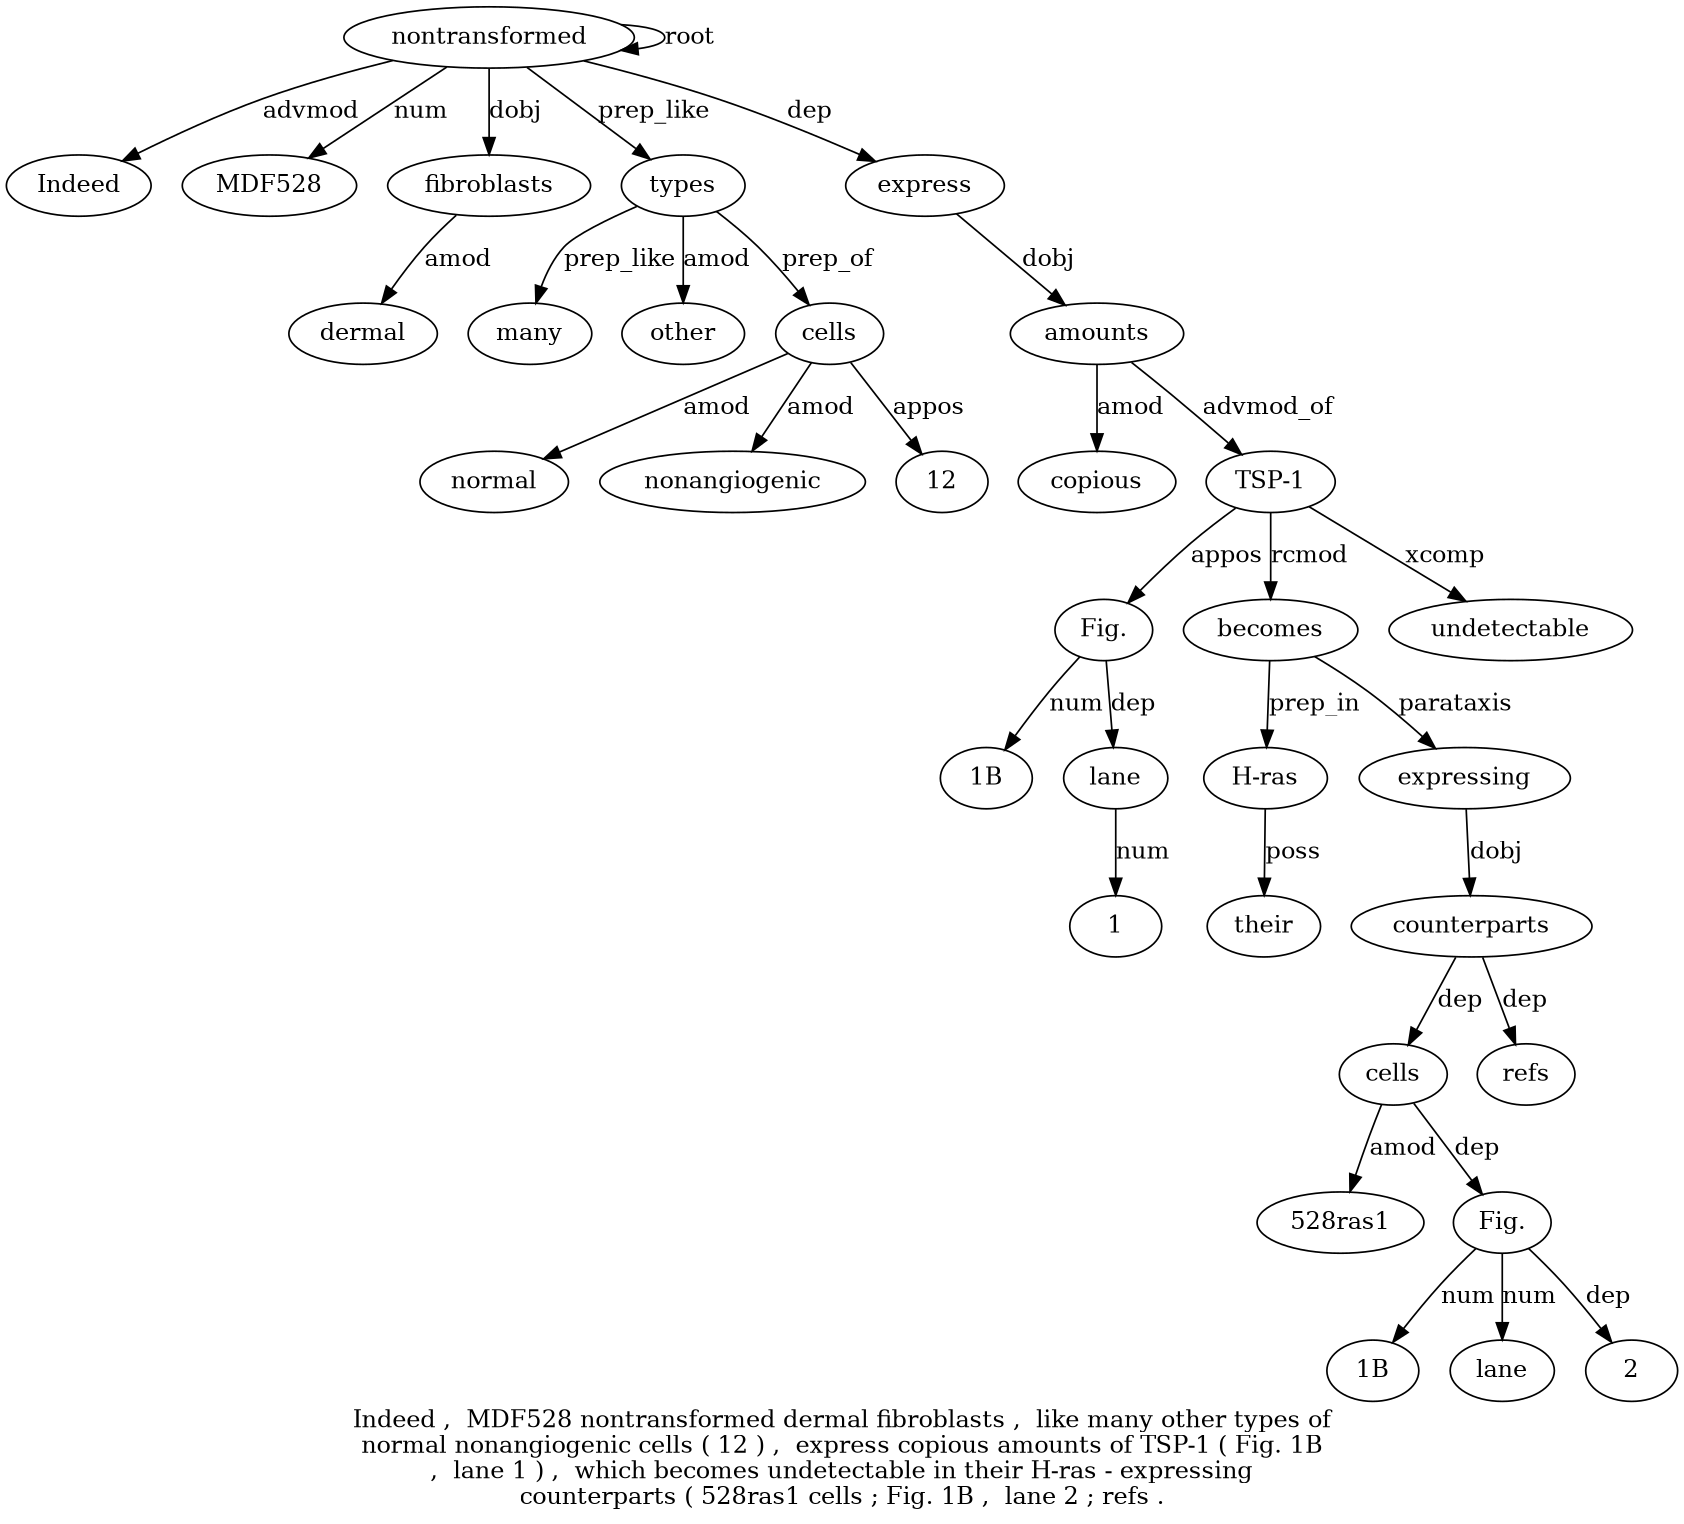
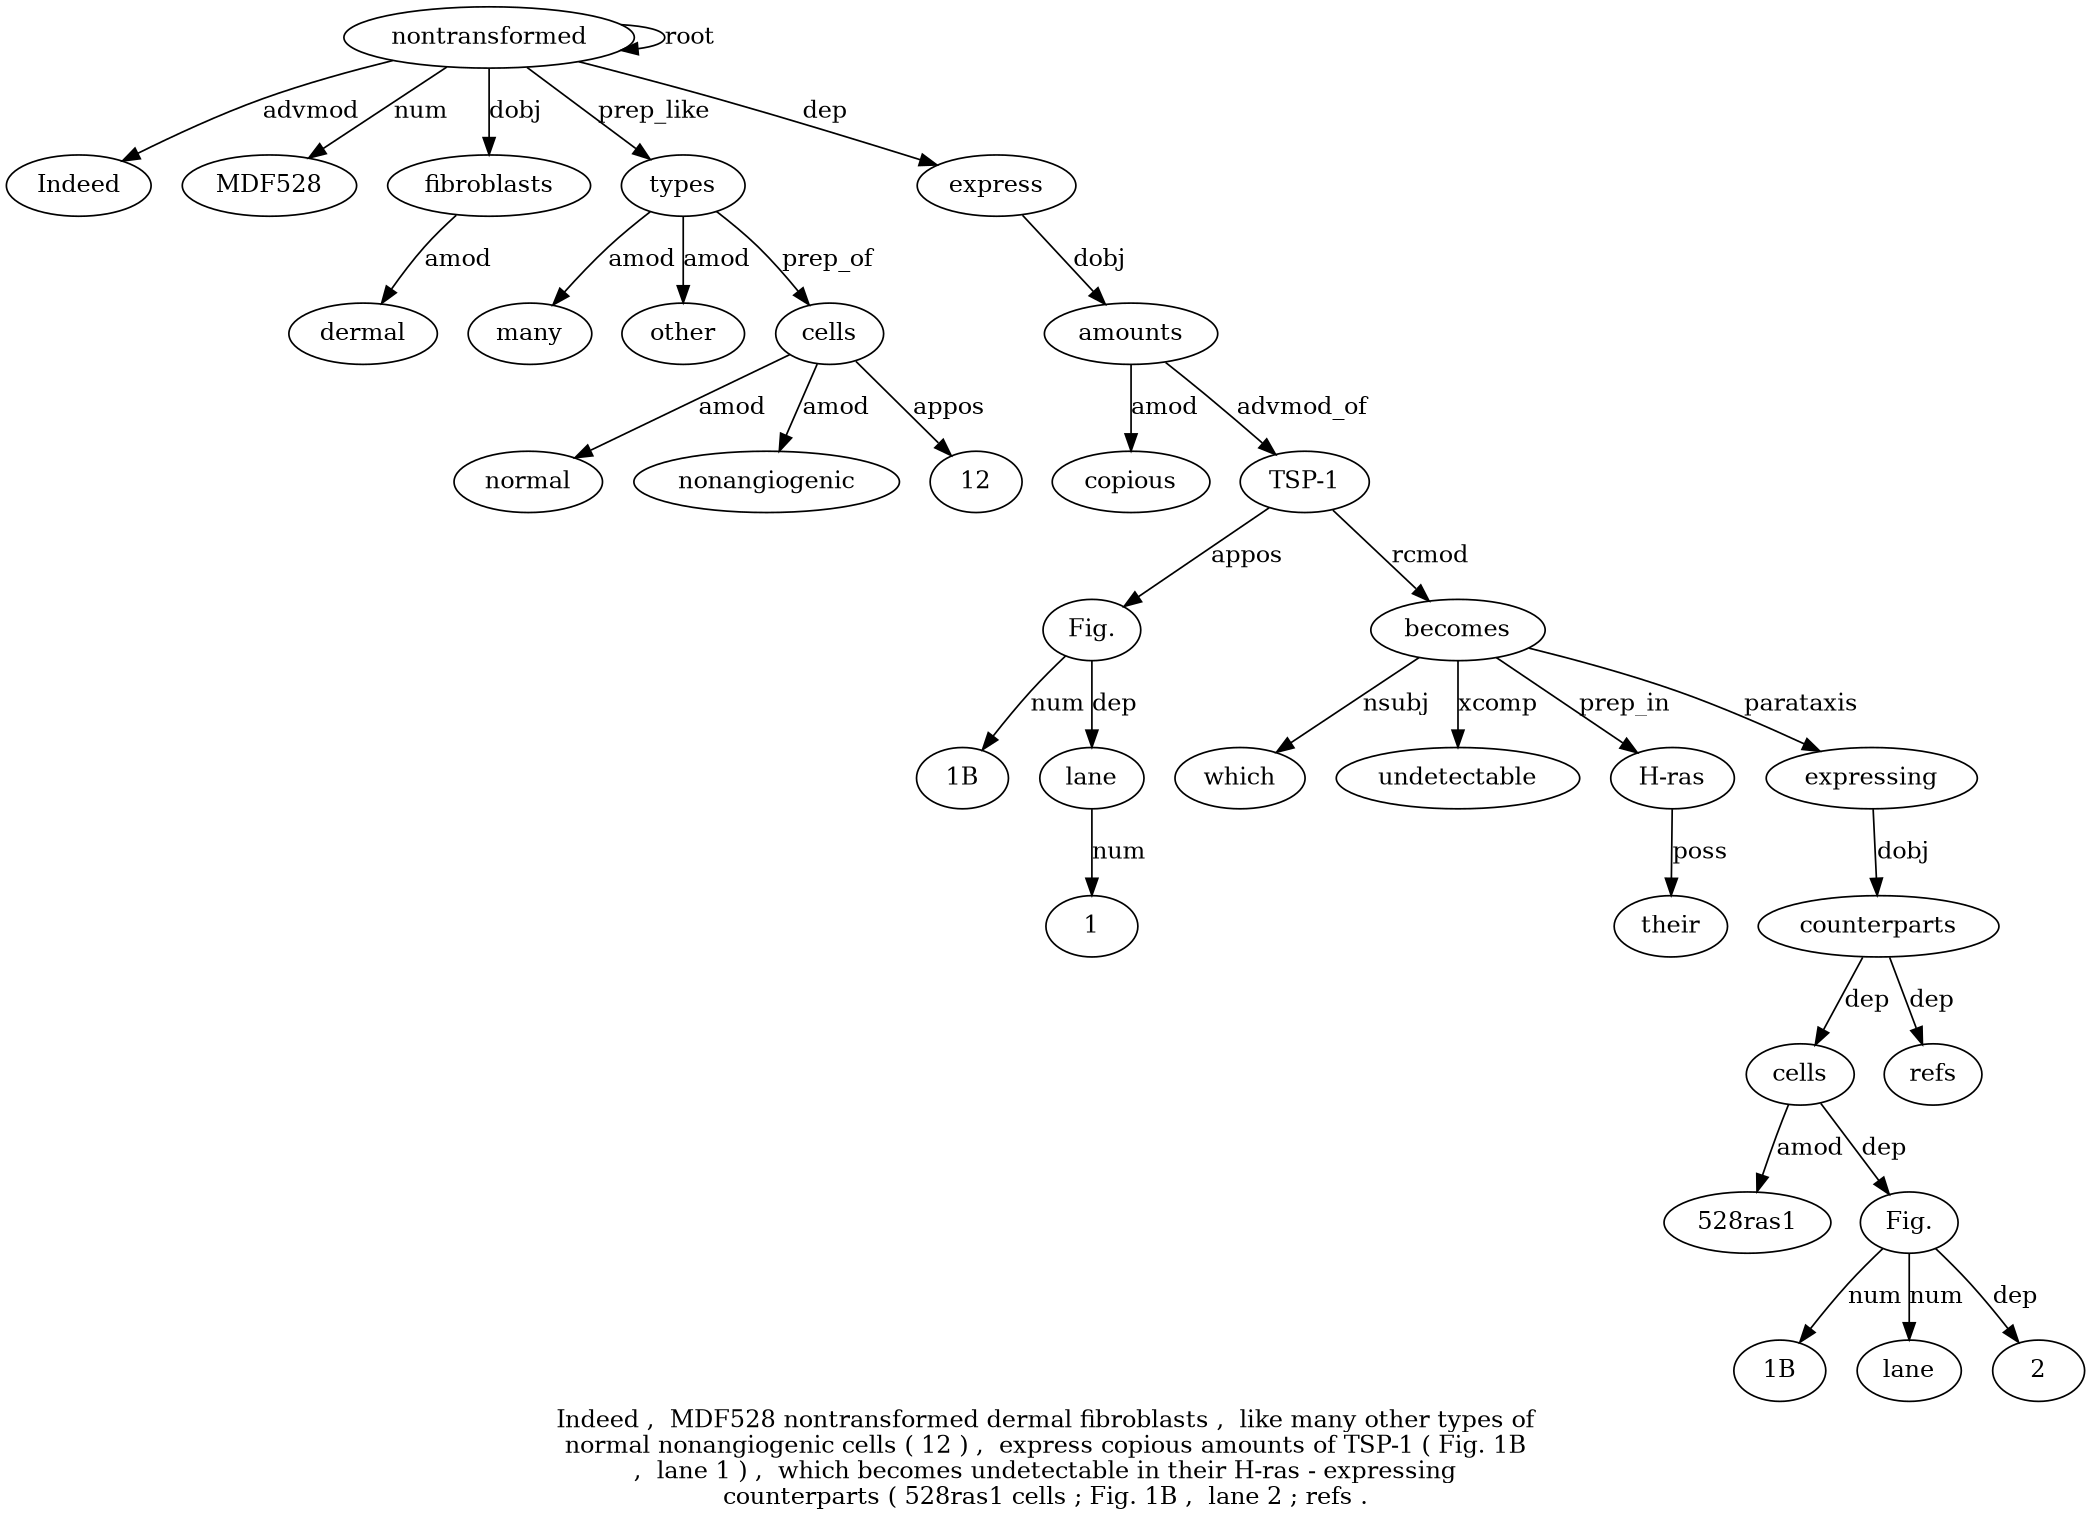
(620, 260) -> (642, 260)
(1380, 549) -> (1458, 696)
none -> (1240, 778)
